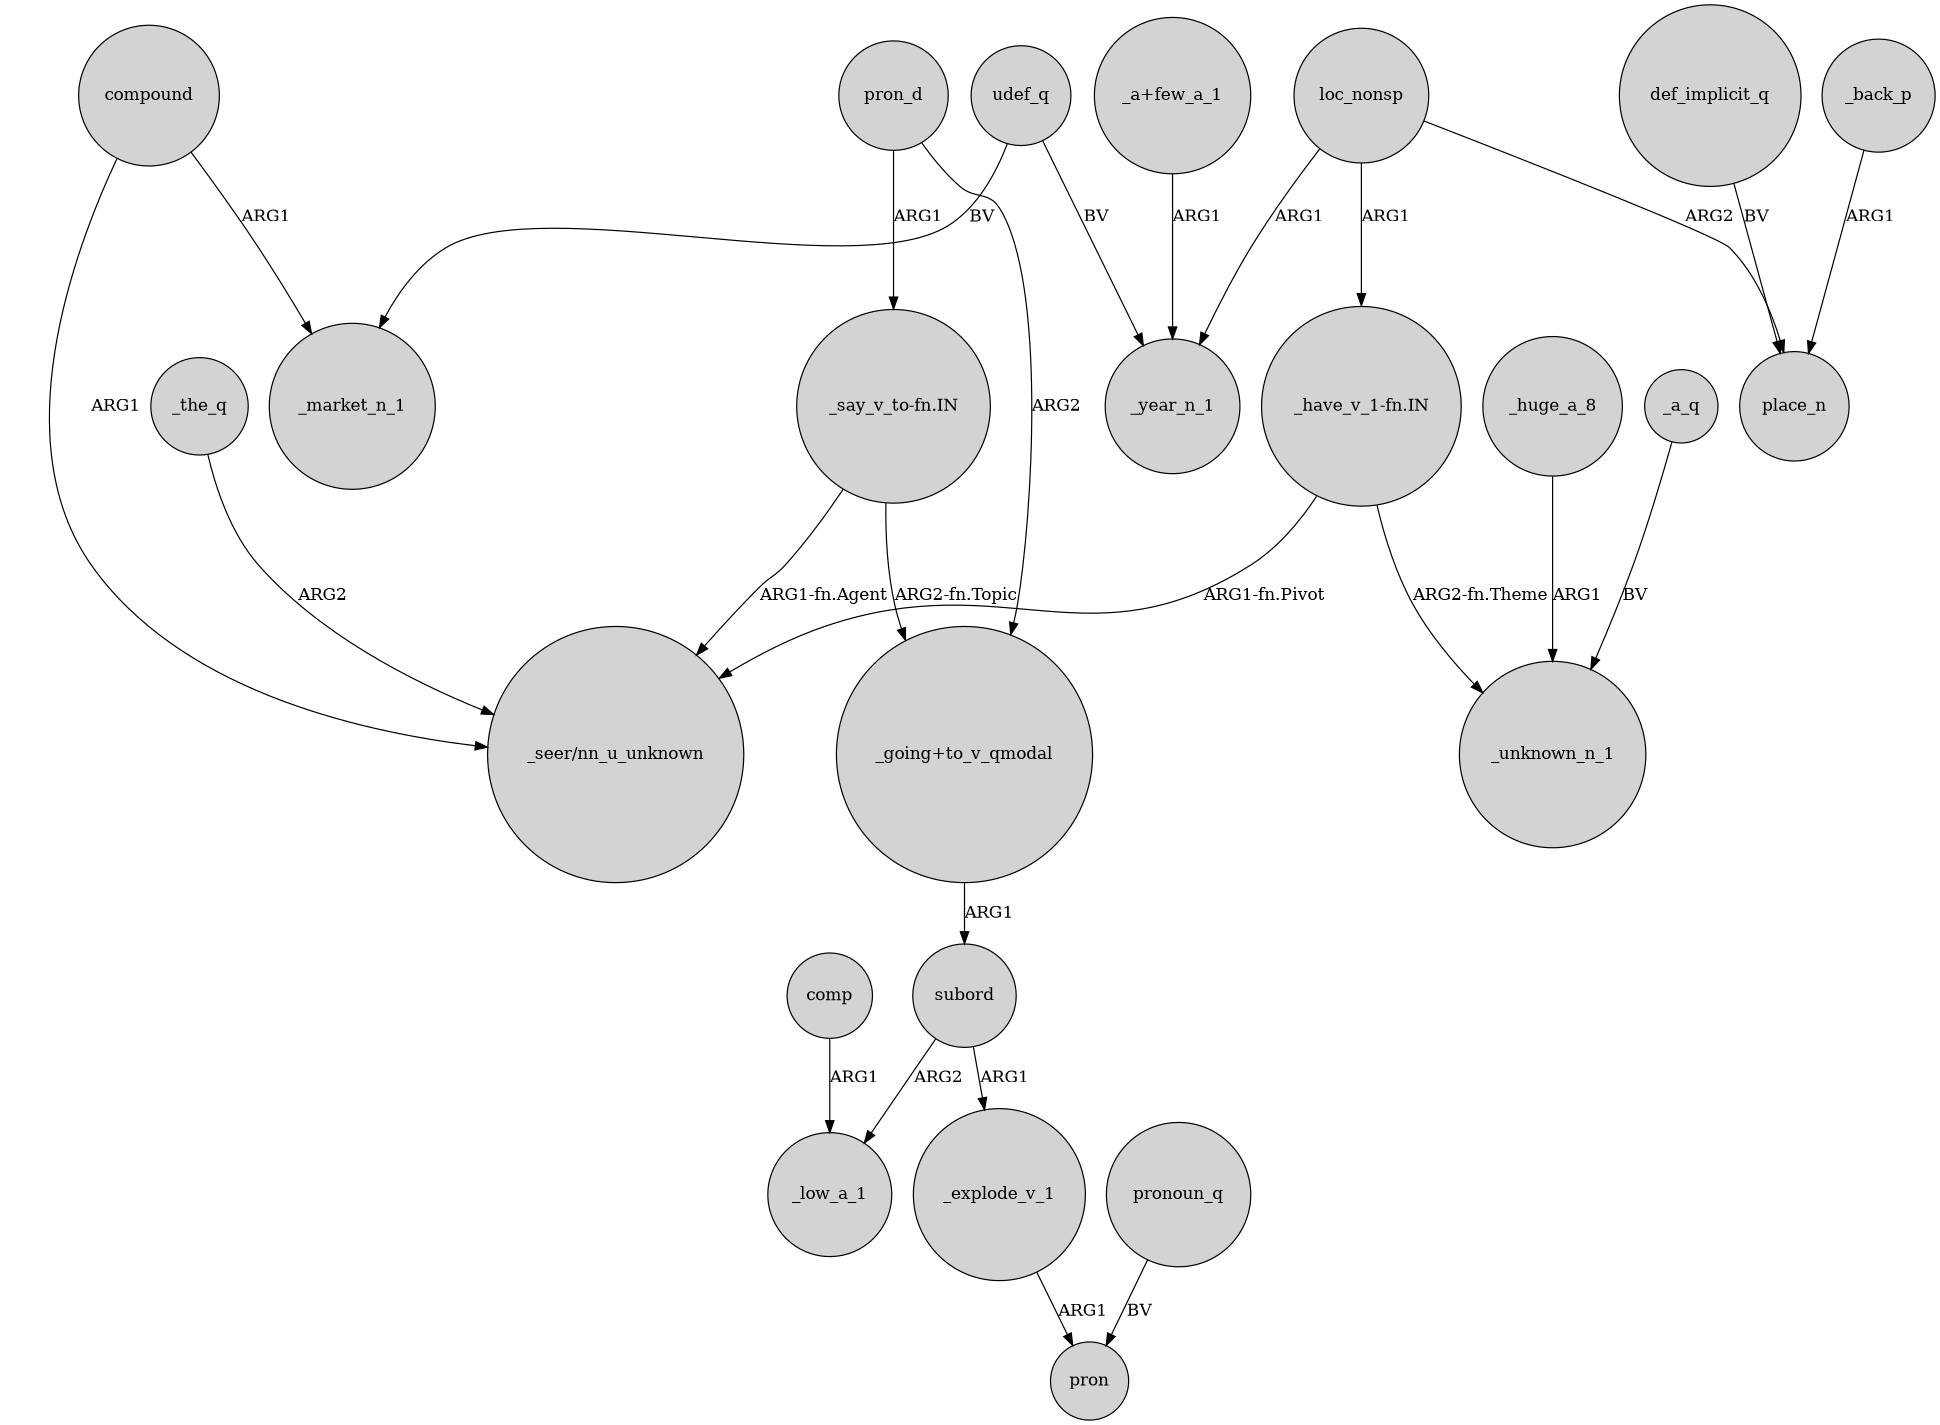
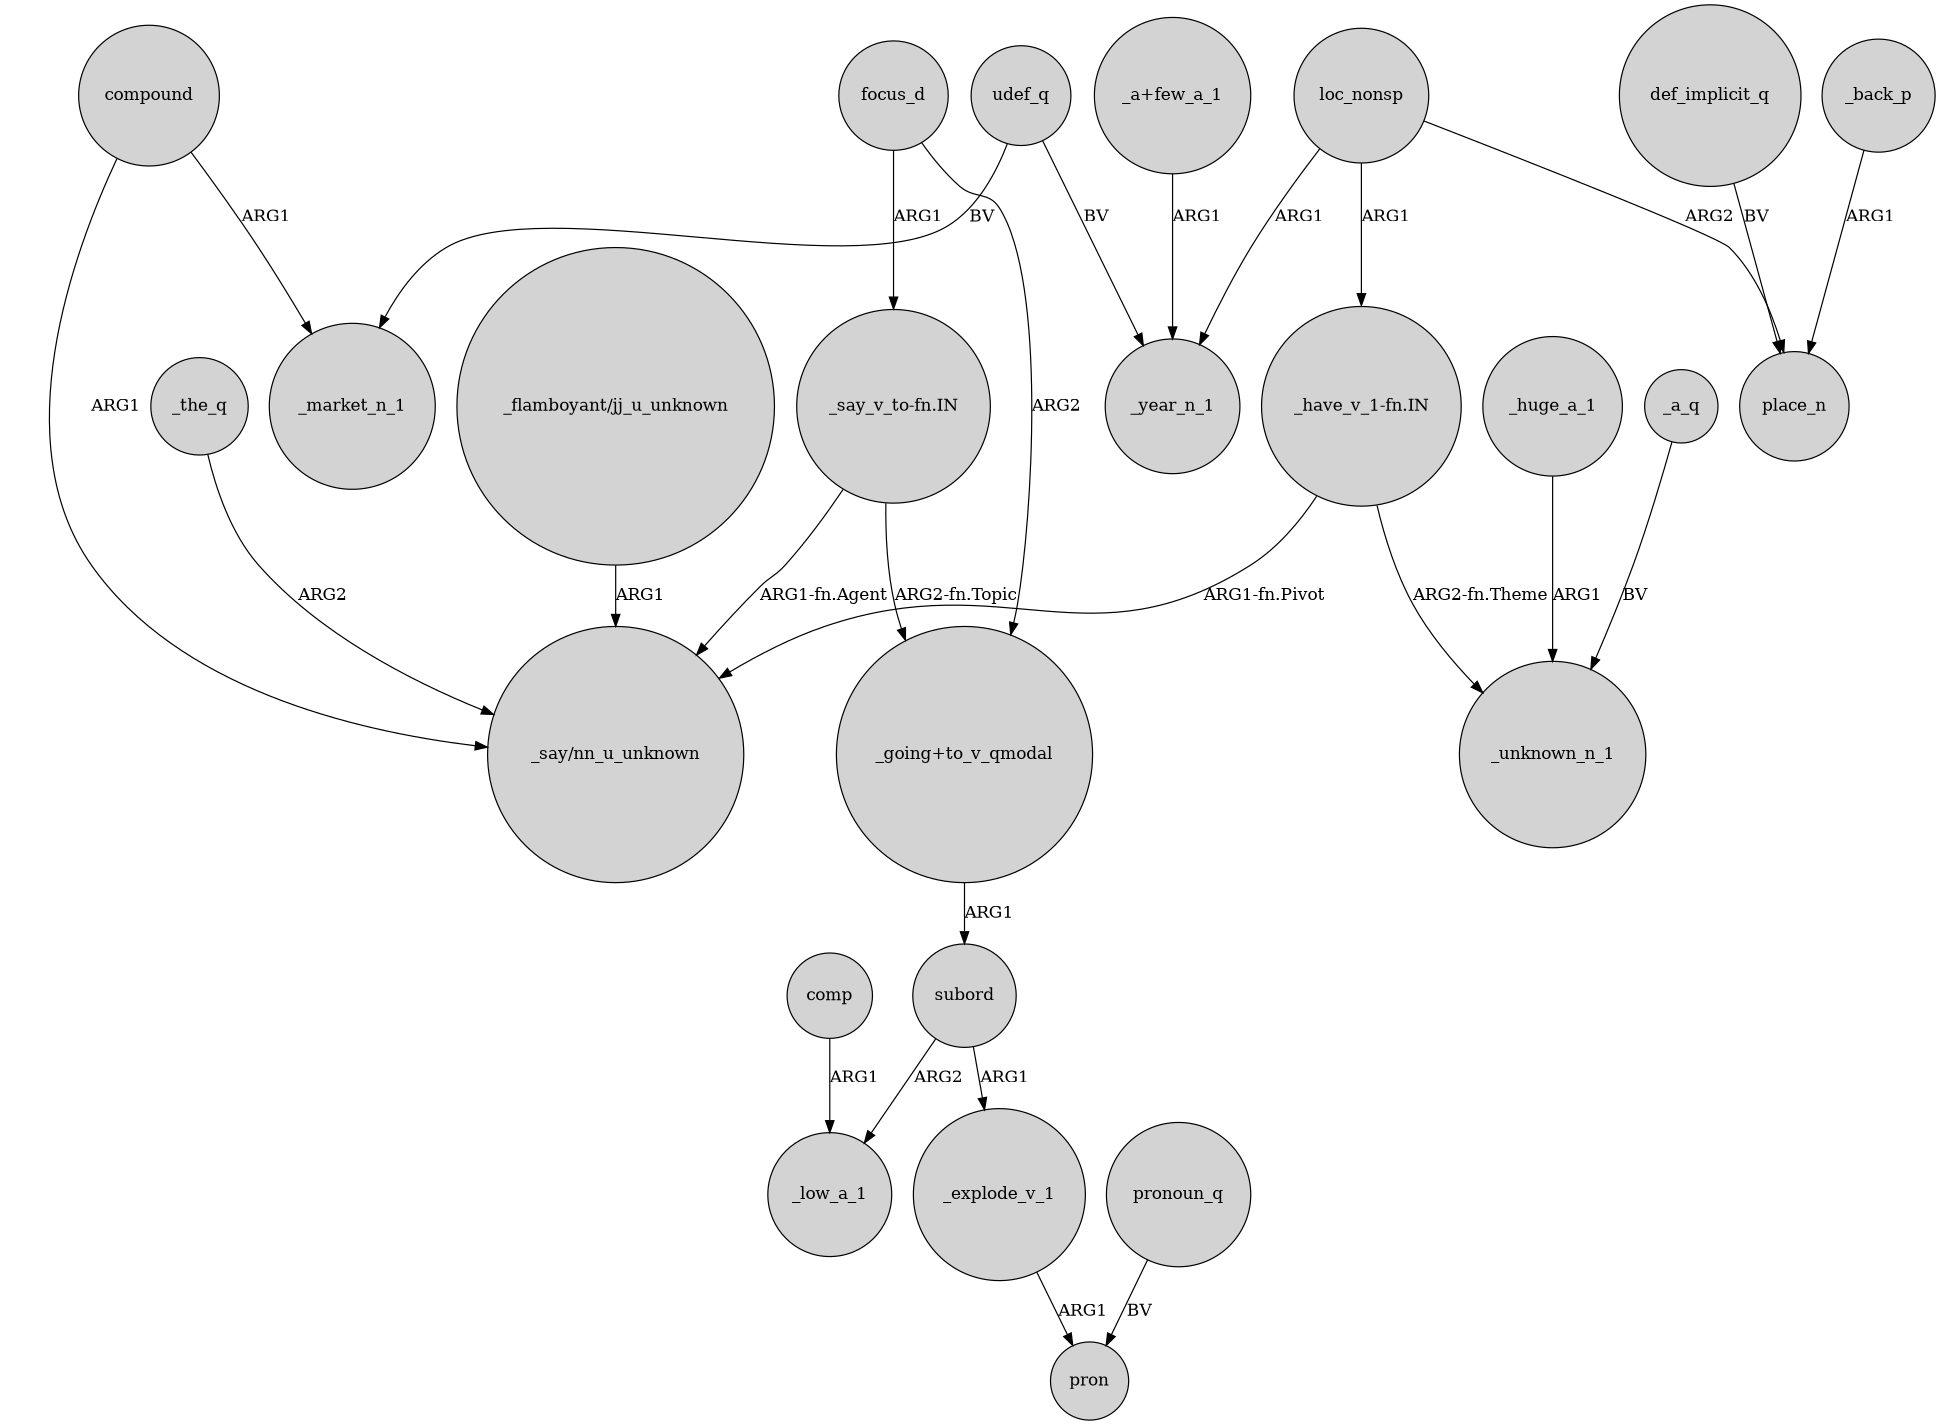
(894, 96) -> (894, 96)
none -> (616, 406)
(1553, 406) -> (1553, 406)
(616, 755) -> (616, 755)
